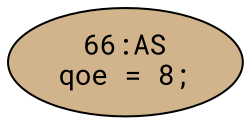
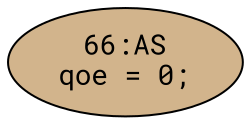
(125, 62) -> (125, 62)
